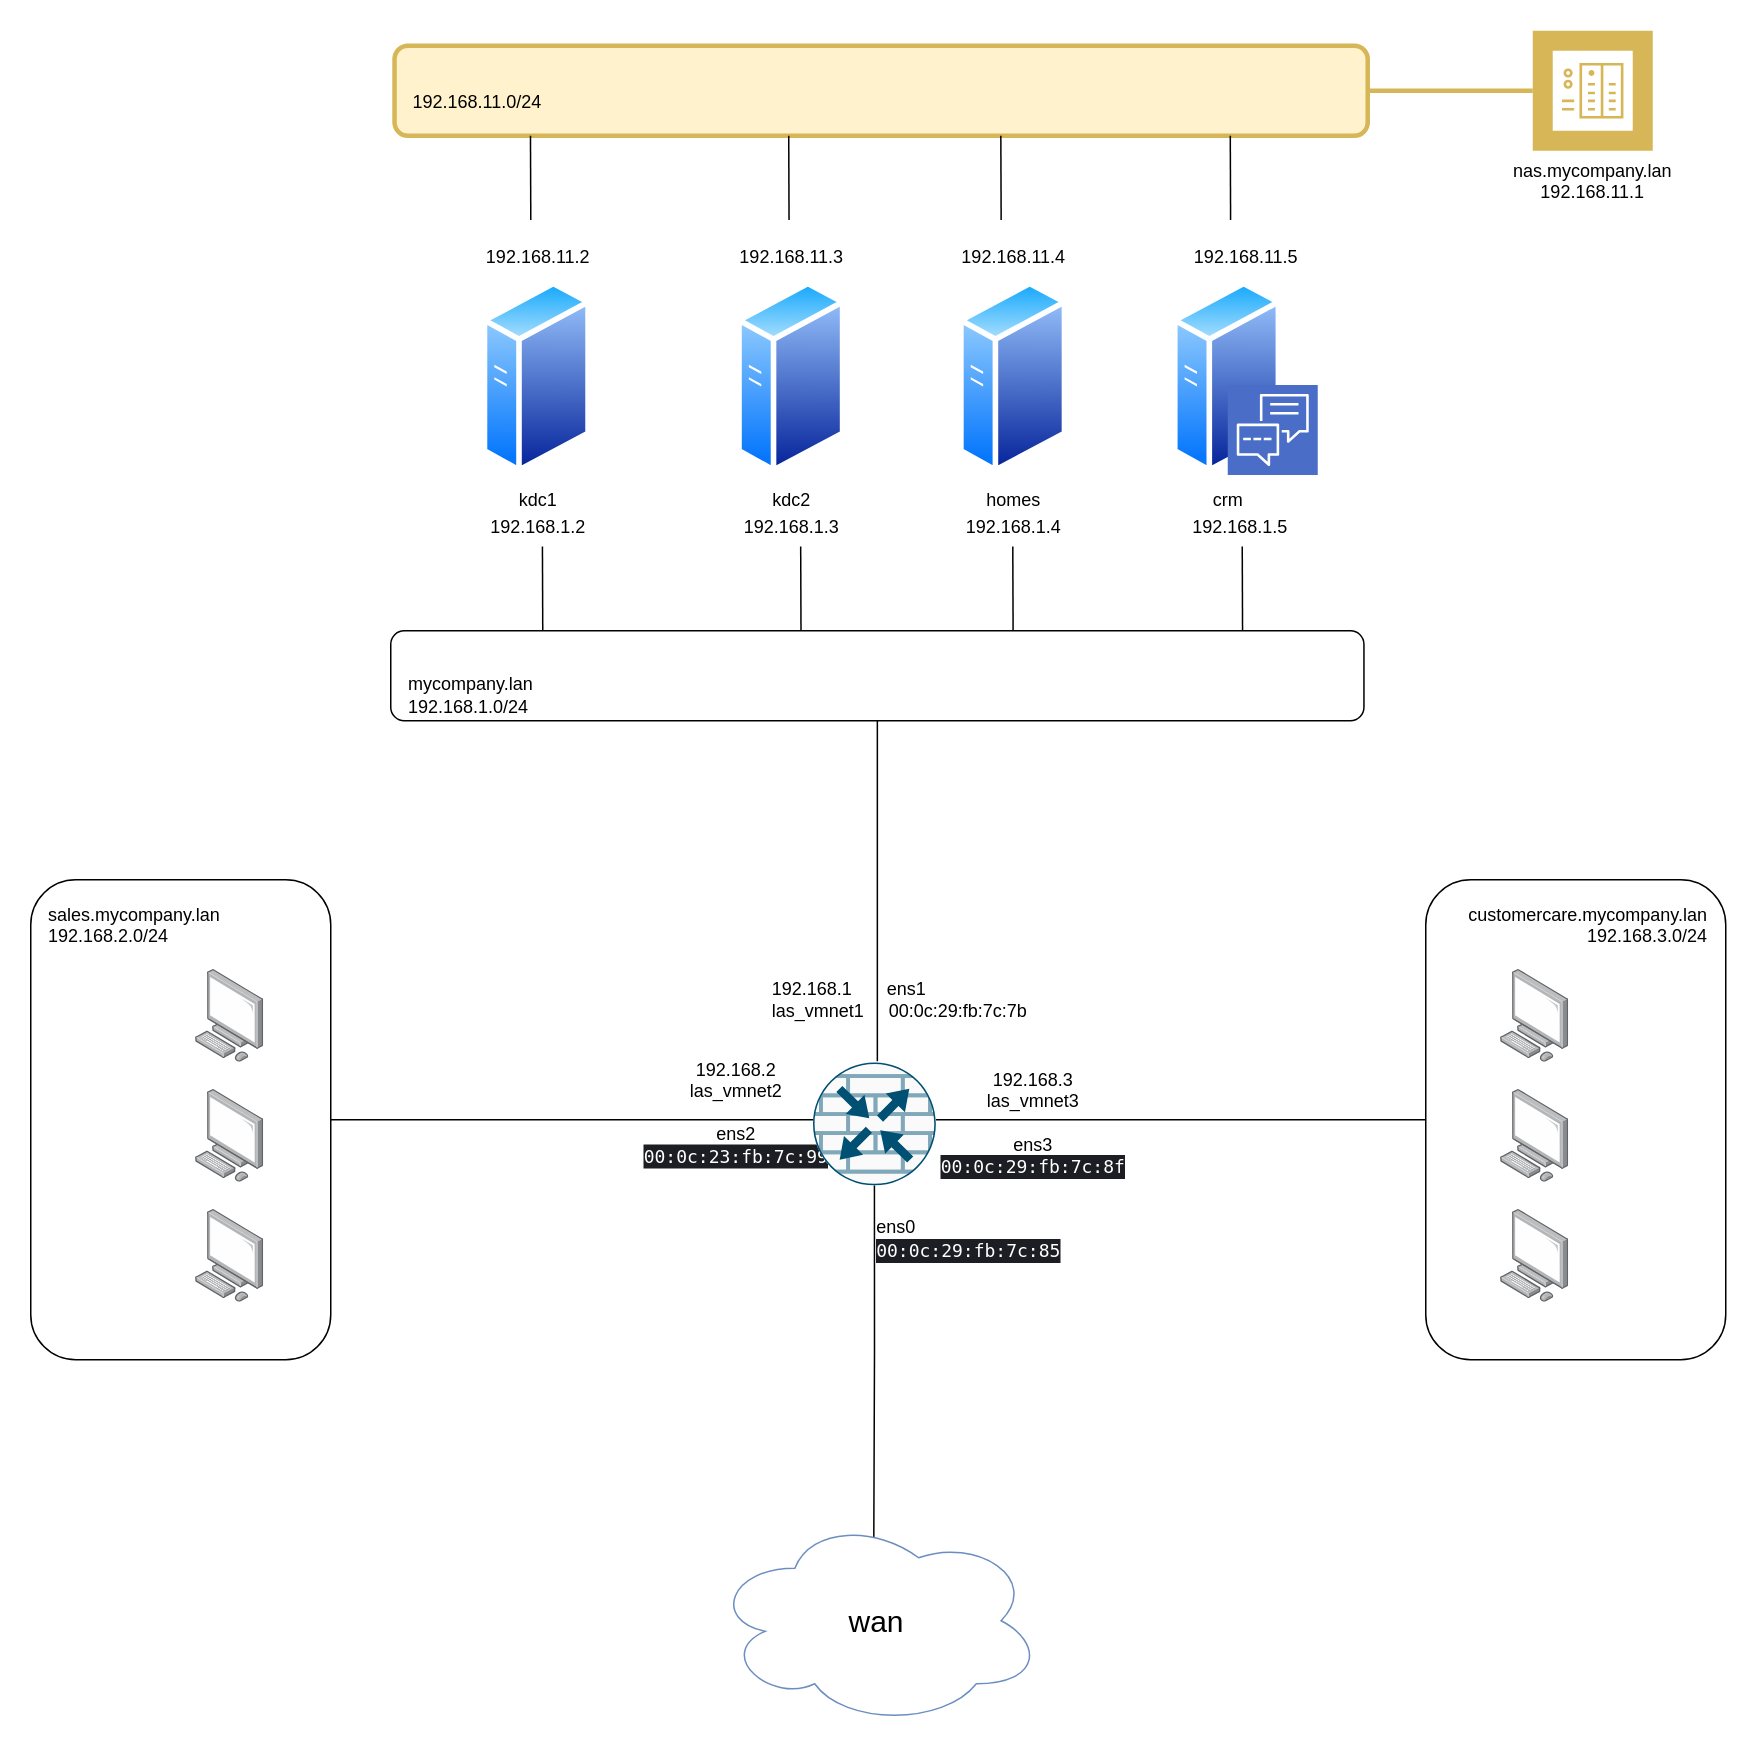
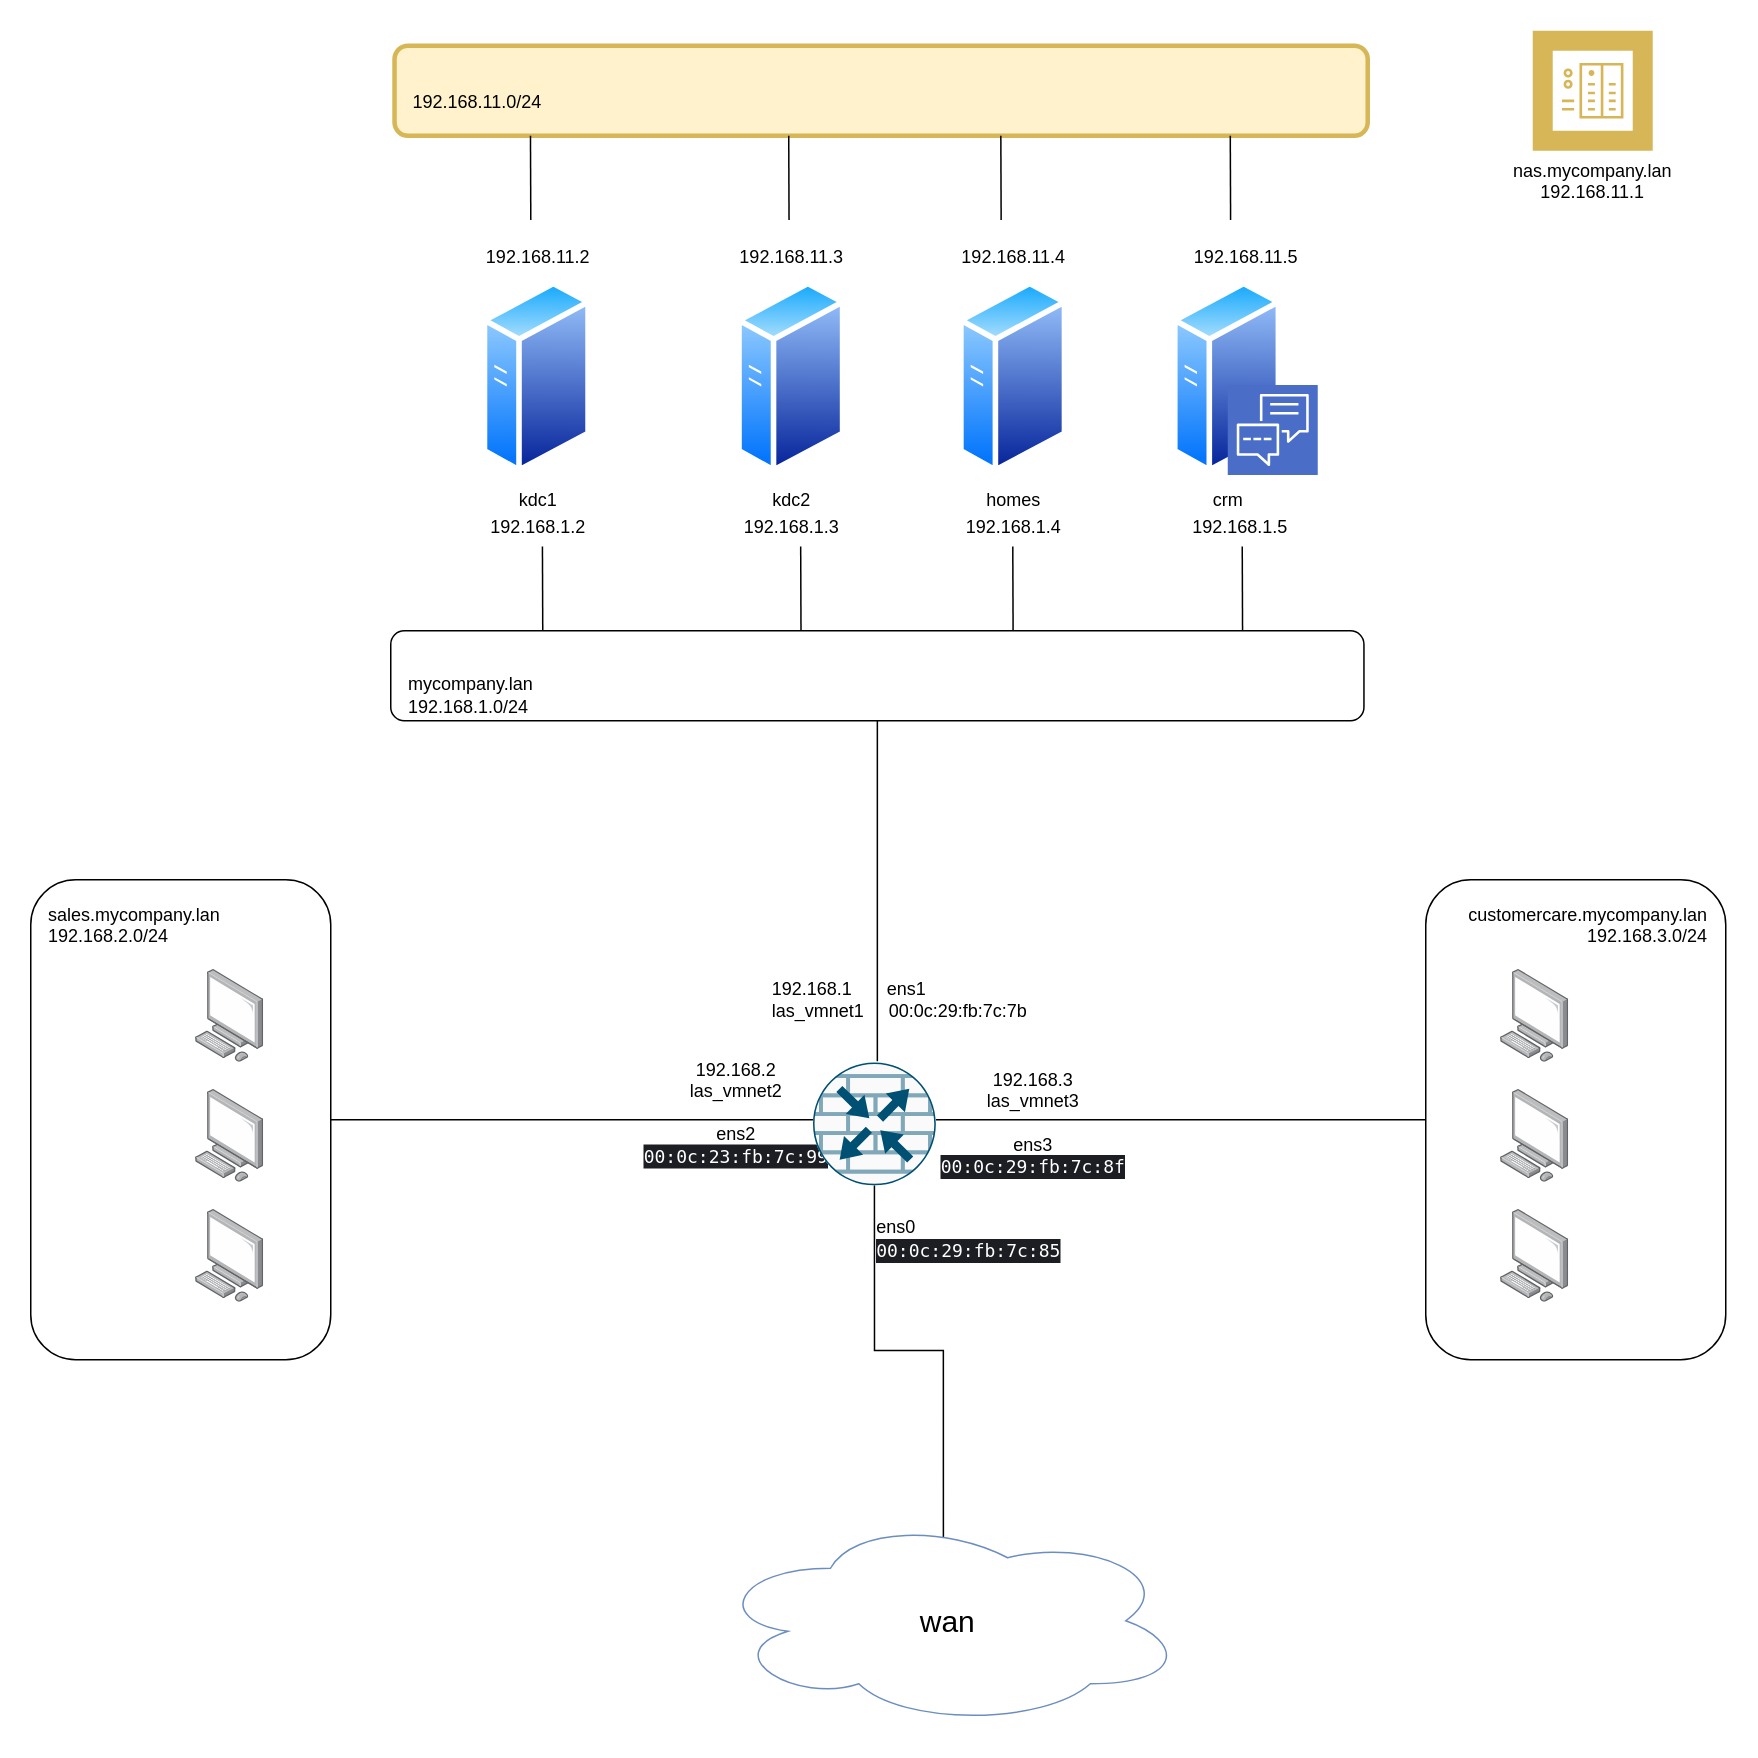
(1450, 91) -> none
(877, 1621) -> (949, 1621)
